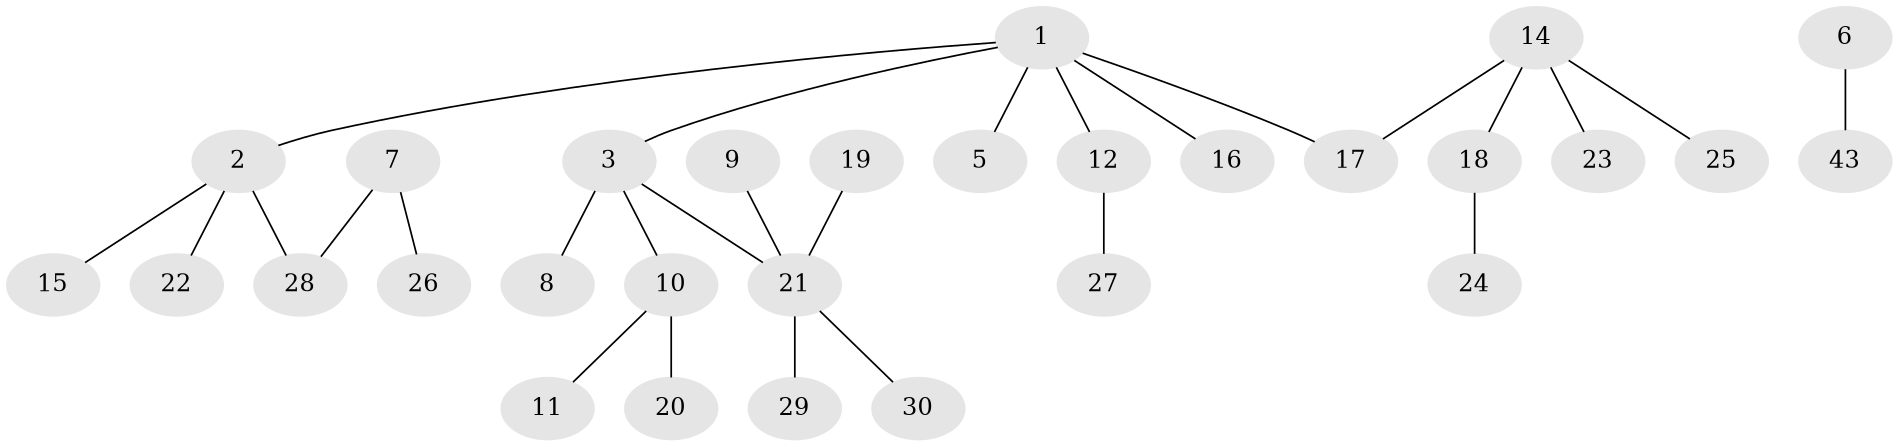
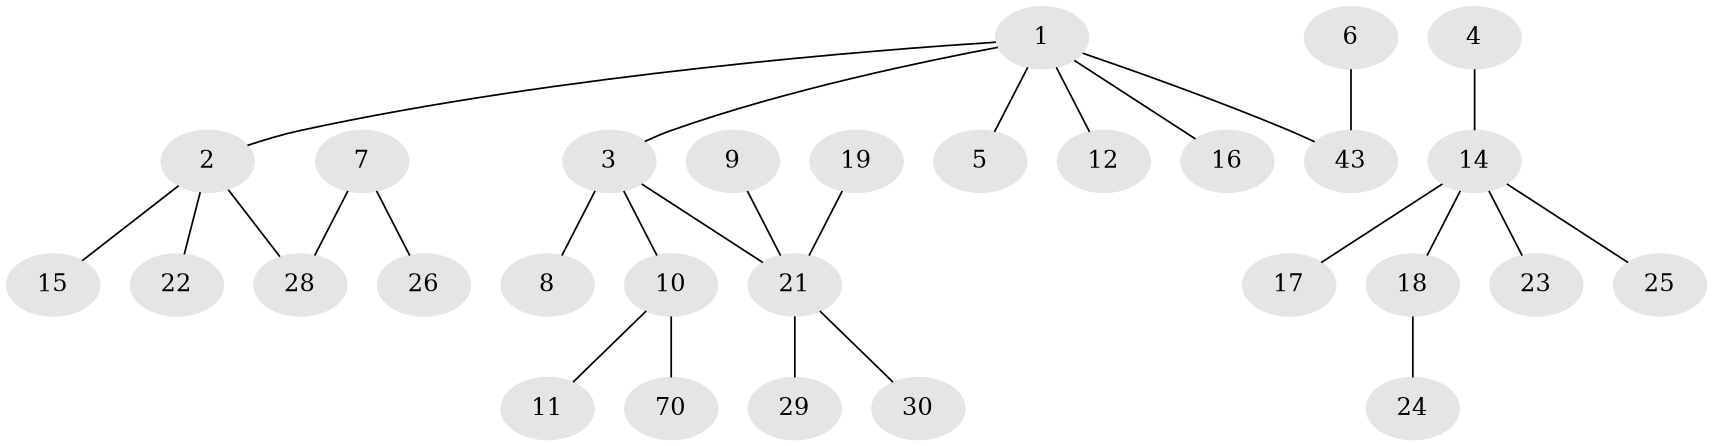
none -> (1475, 38)
(1200, 95) -> (1200, 95)
(1104, 285) -> none
(671, 409) -> (671, 409)
